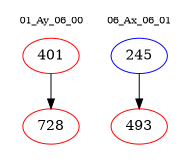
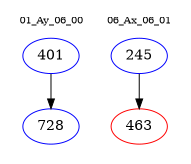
(51, 56) -> (51, 56)
(51, 126) -> (51, 126)
(139, 126) -> (139, 126)
